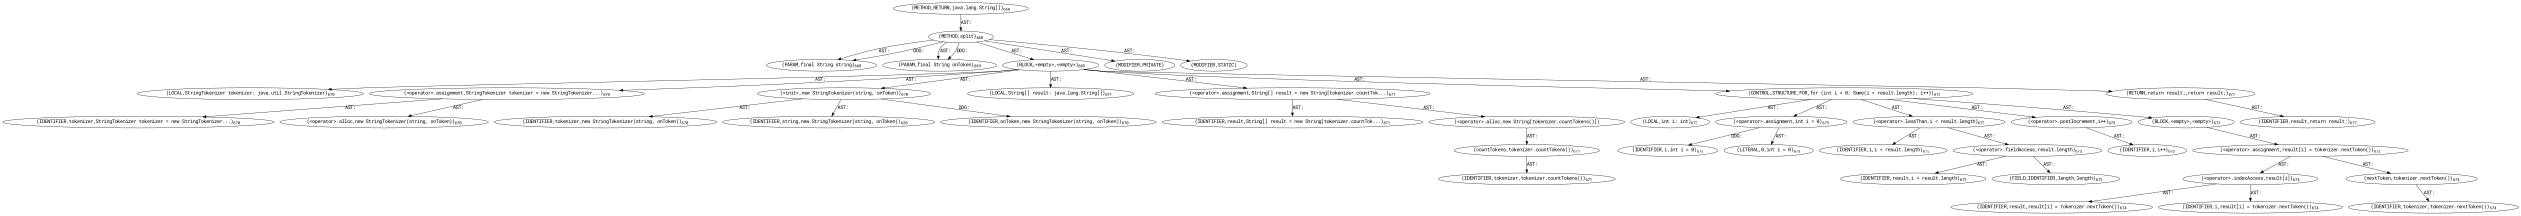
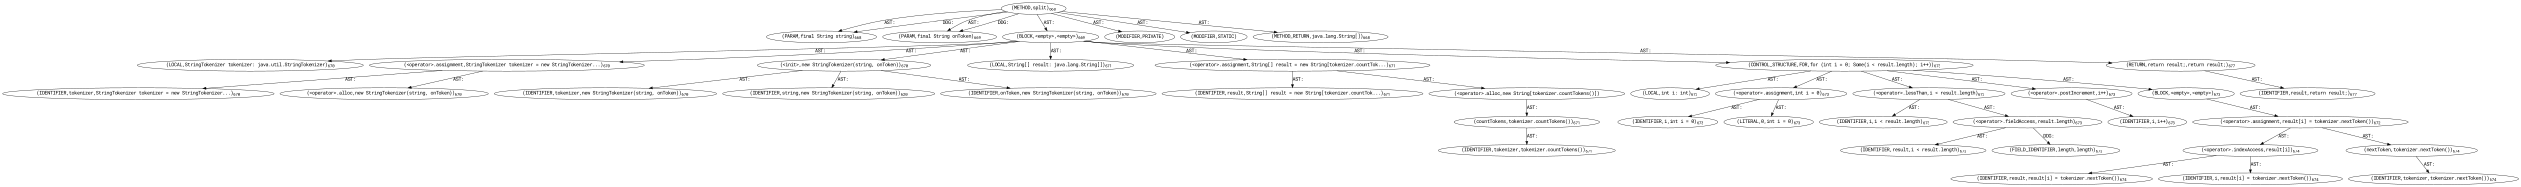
(961, 21) -> (1168, 22)
(965, 108) -> (965, 79)
(1738, 136) -> (1738, 108)
(2050, 165) -> (2050, 136)
